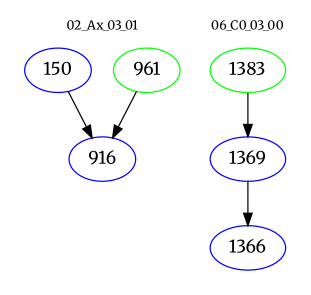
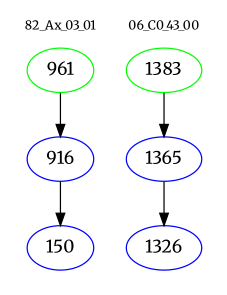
(102, 27) -> (60, 27)
(248, 27) -> (164, 27)
(77, 109) -> (60, 197)
(248, 159) -> (164, 159)
(248, 248) -> (164, 248)
